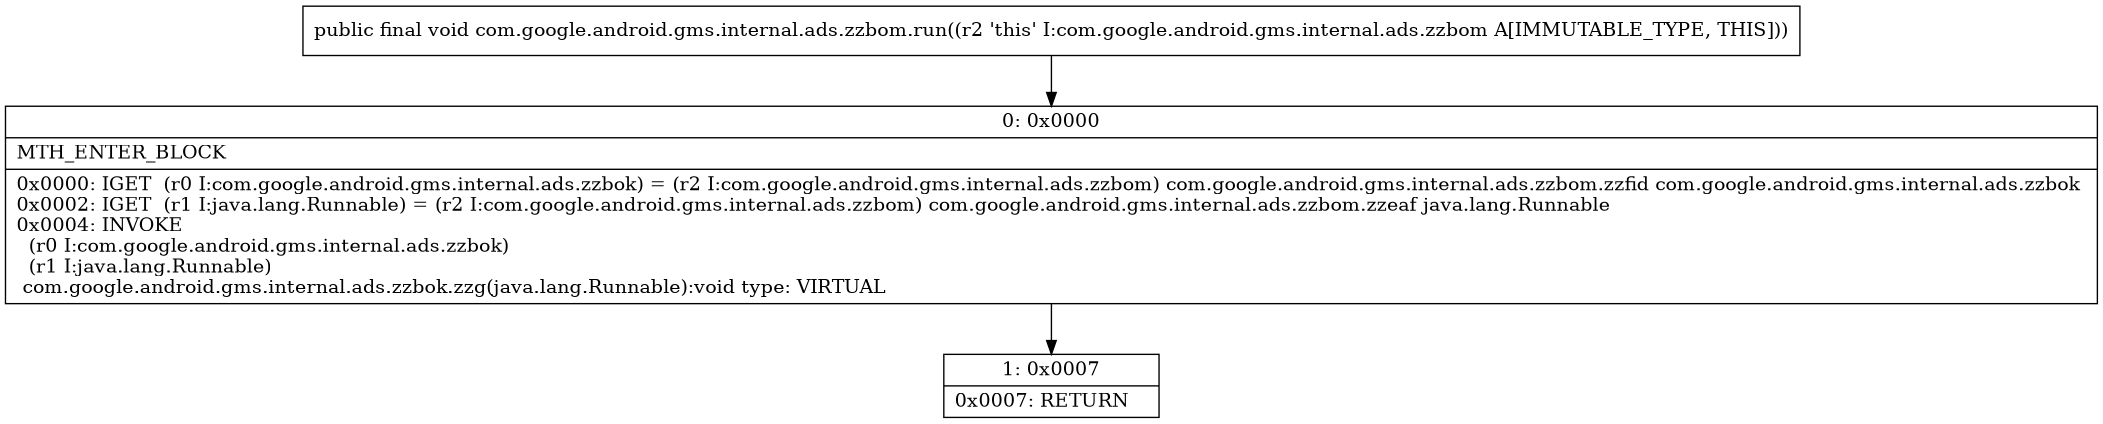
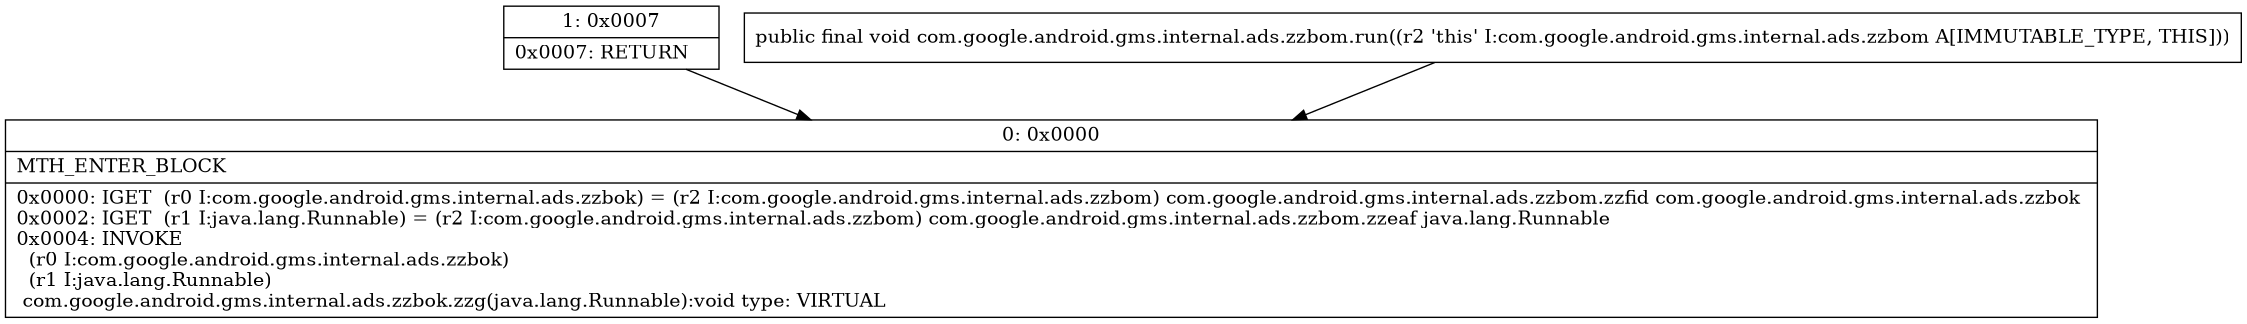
(1051, 322) -> (742, 92)
